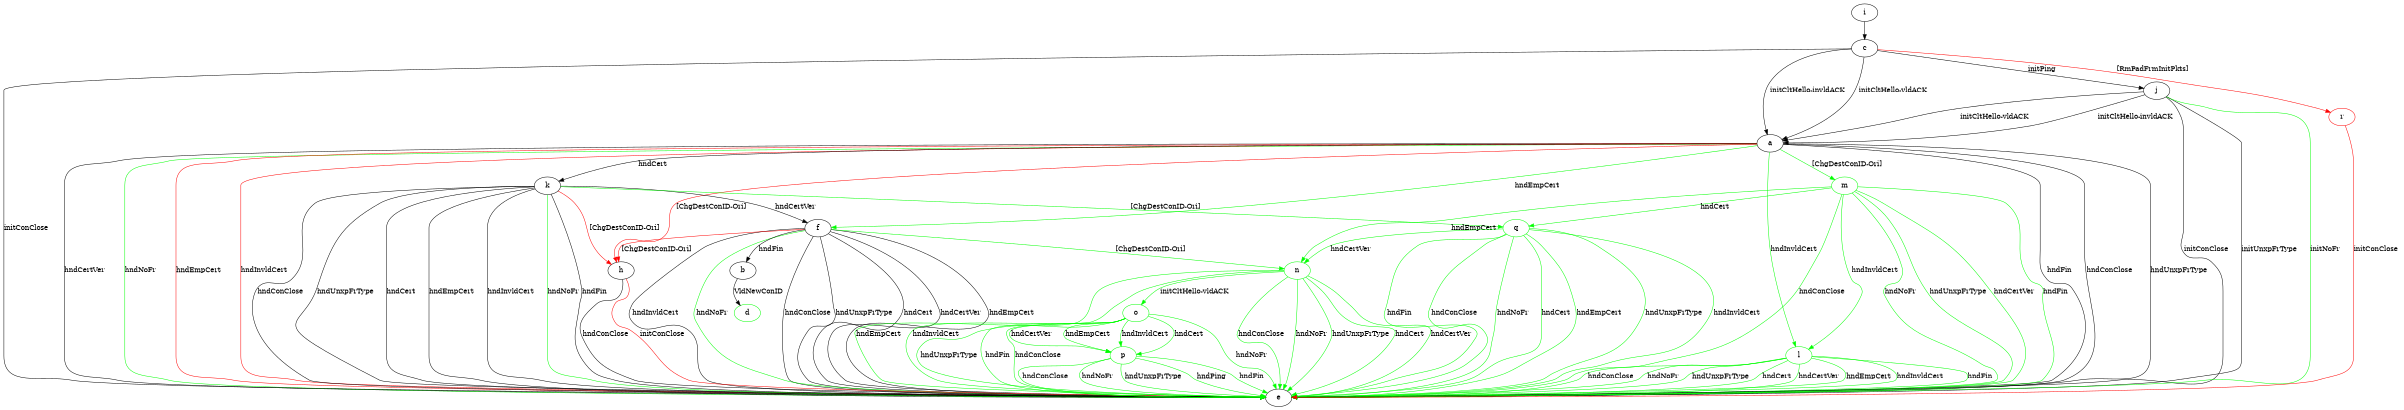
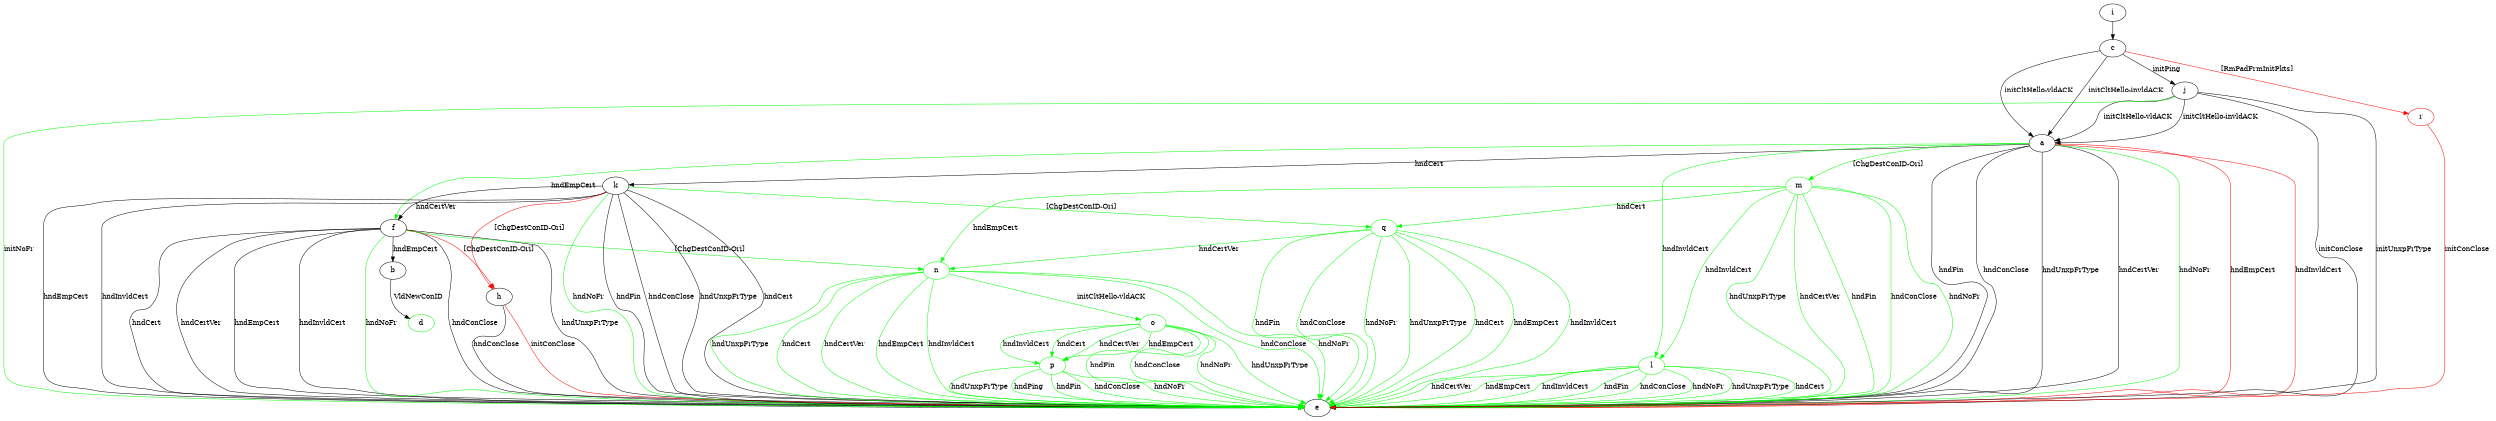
(160, 78) -> none
(1166, 163) -> none
(772, 249) -> (417, 249)
